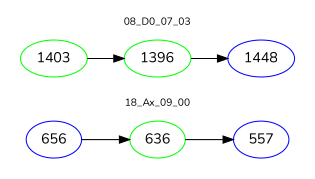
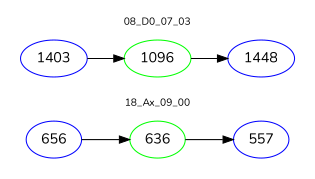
(54, 59) -> (54, 59)
(158, 59) -> (158, 59)
